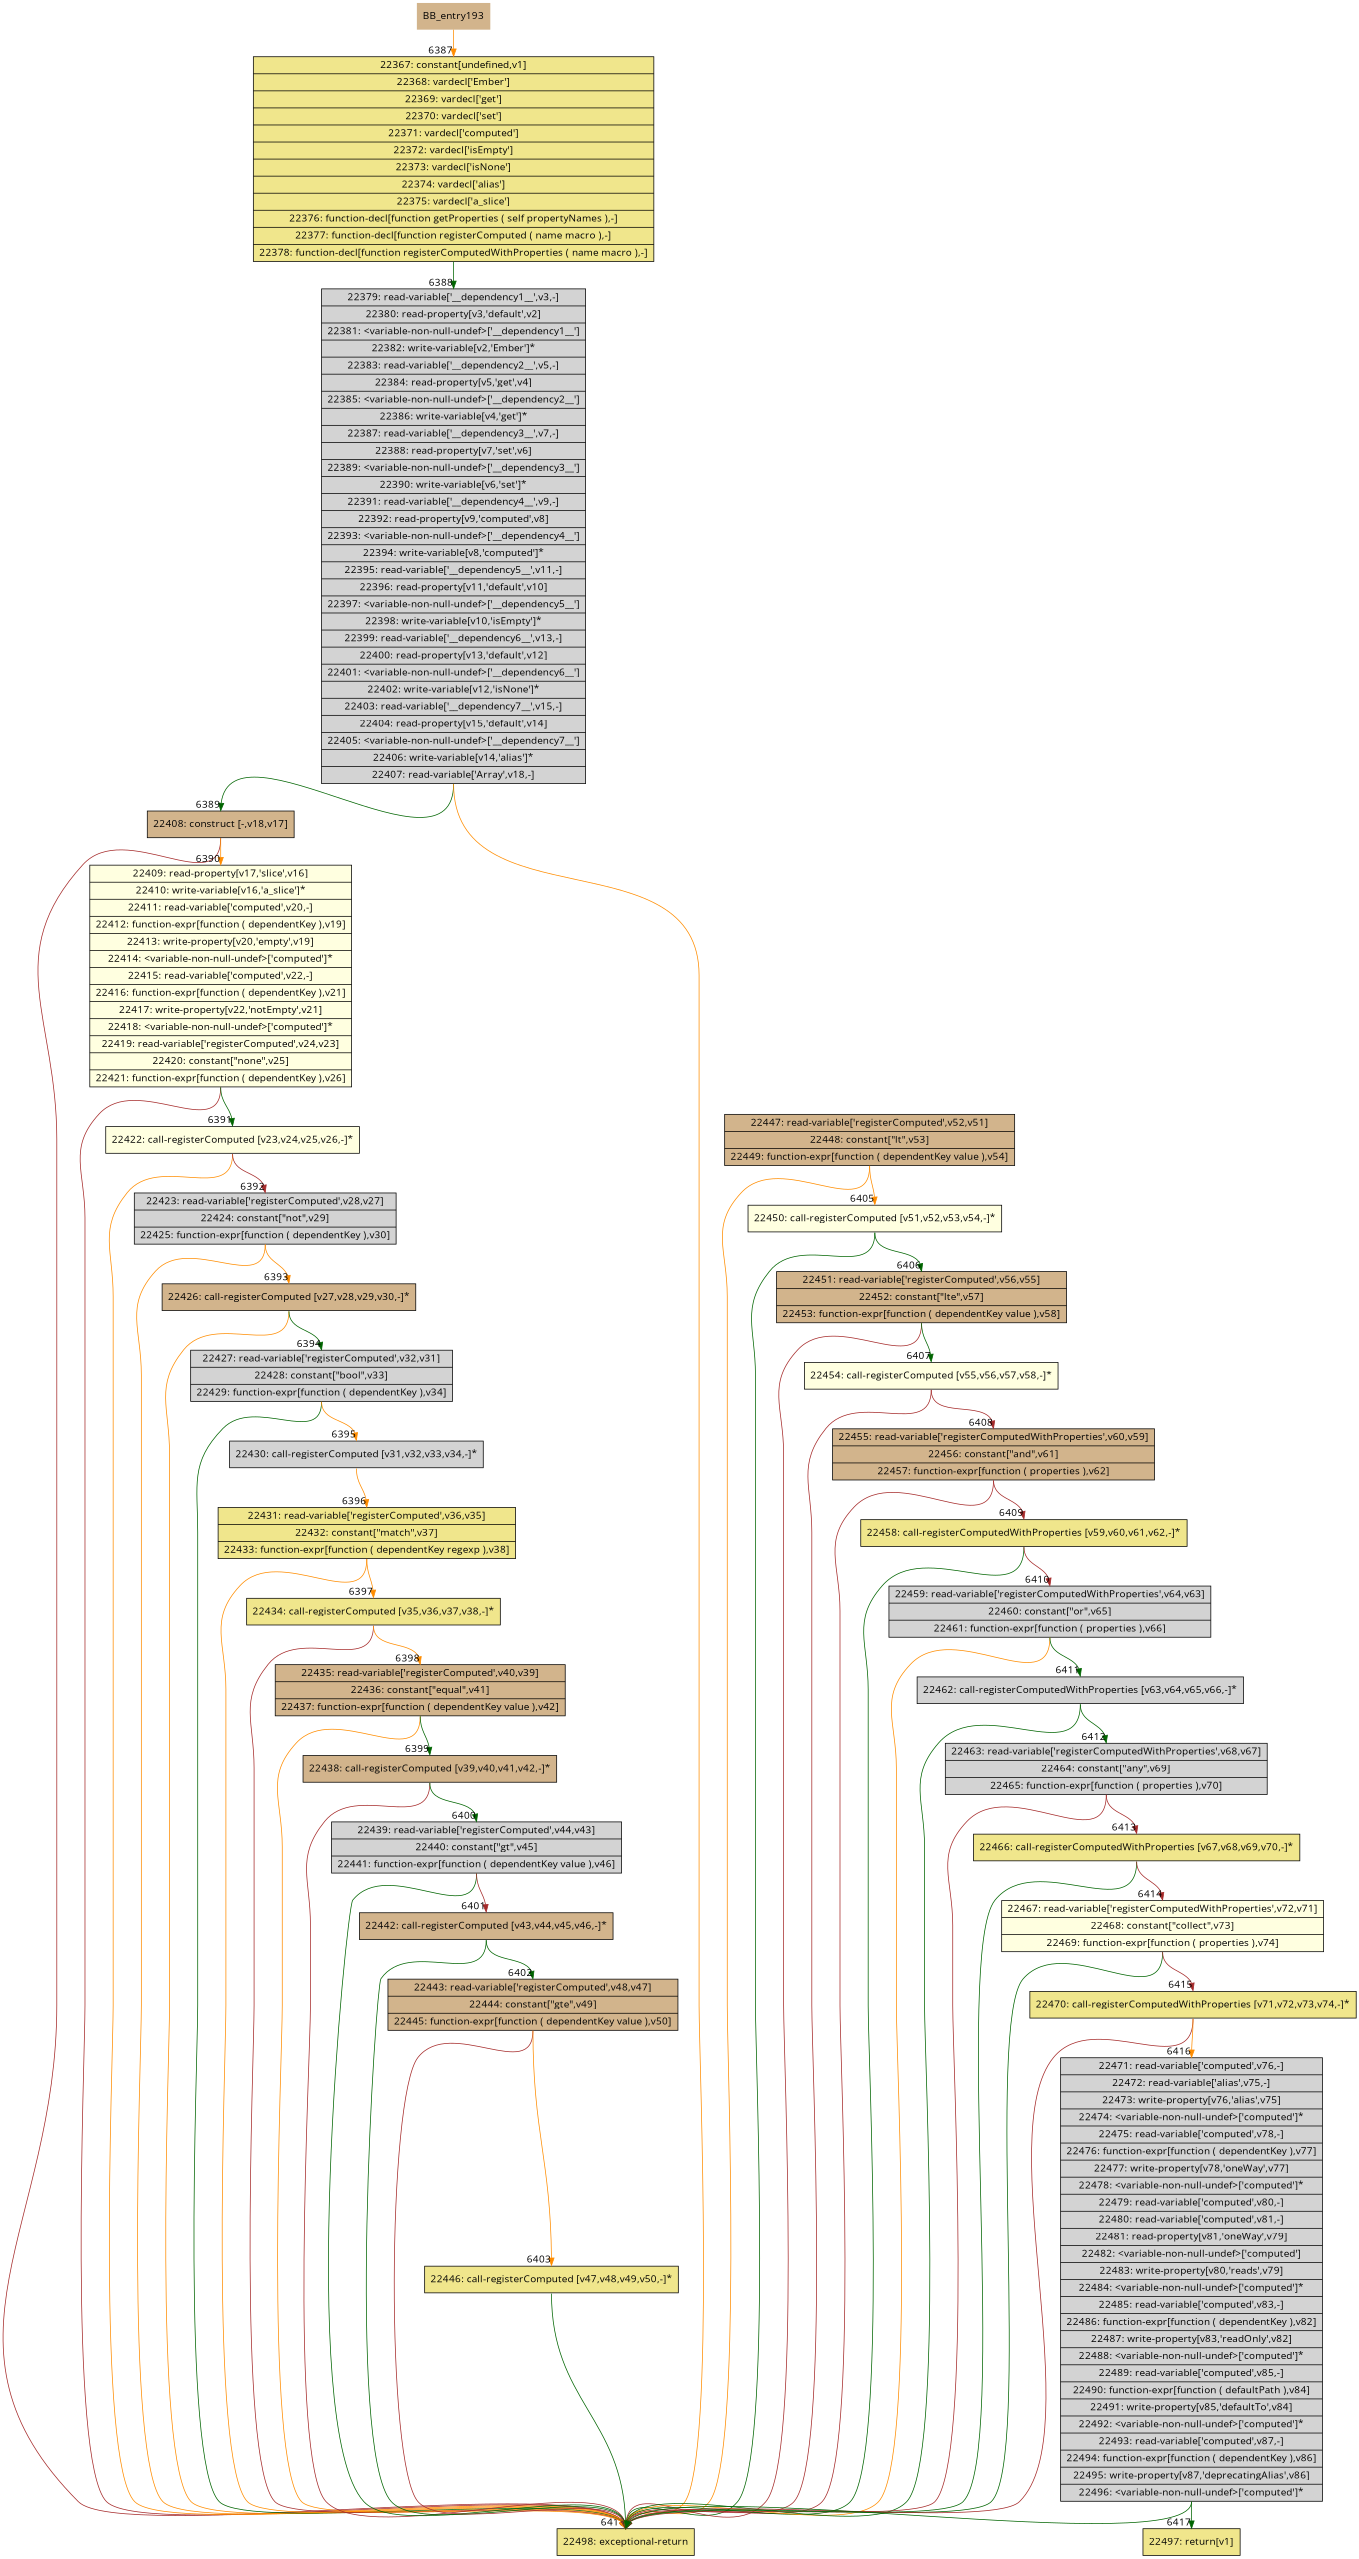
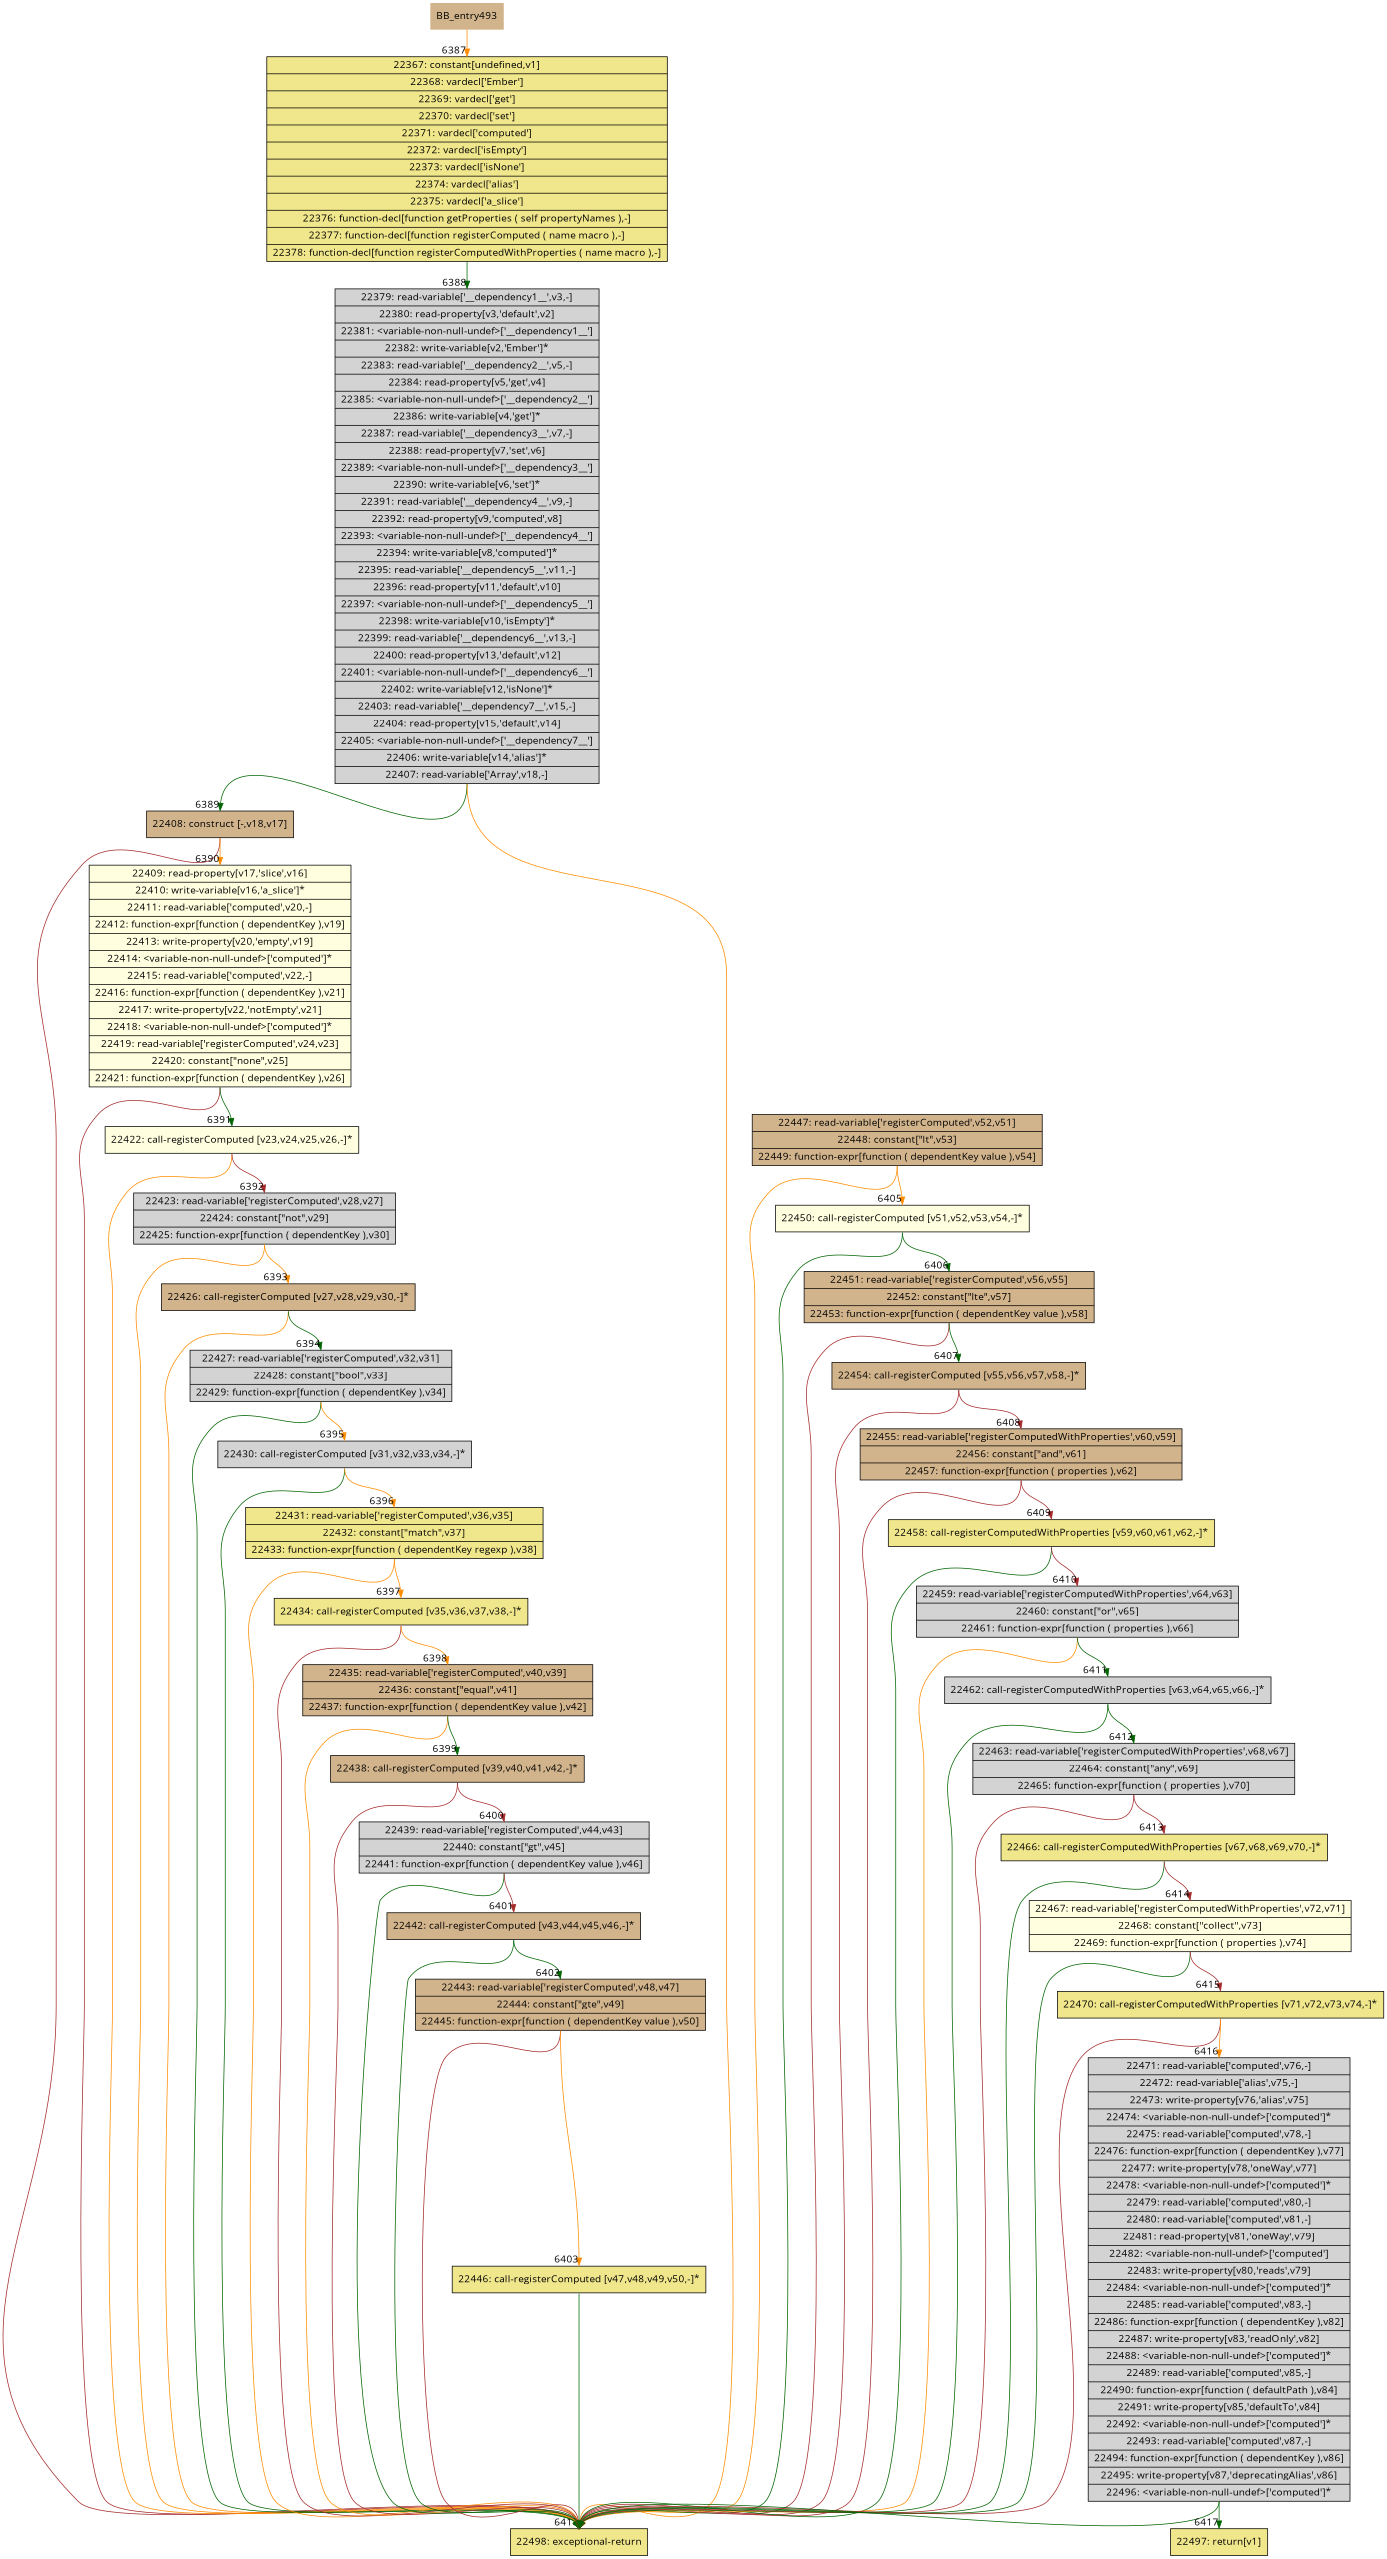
(454, 16) -> (467, 16)
(931, 1376) -> (959, 1376)
(450, 1801) -> (477, 1801)
none -> (223, 2106)
